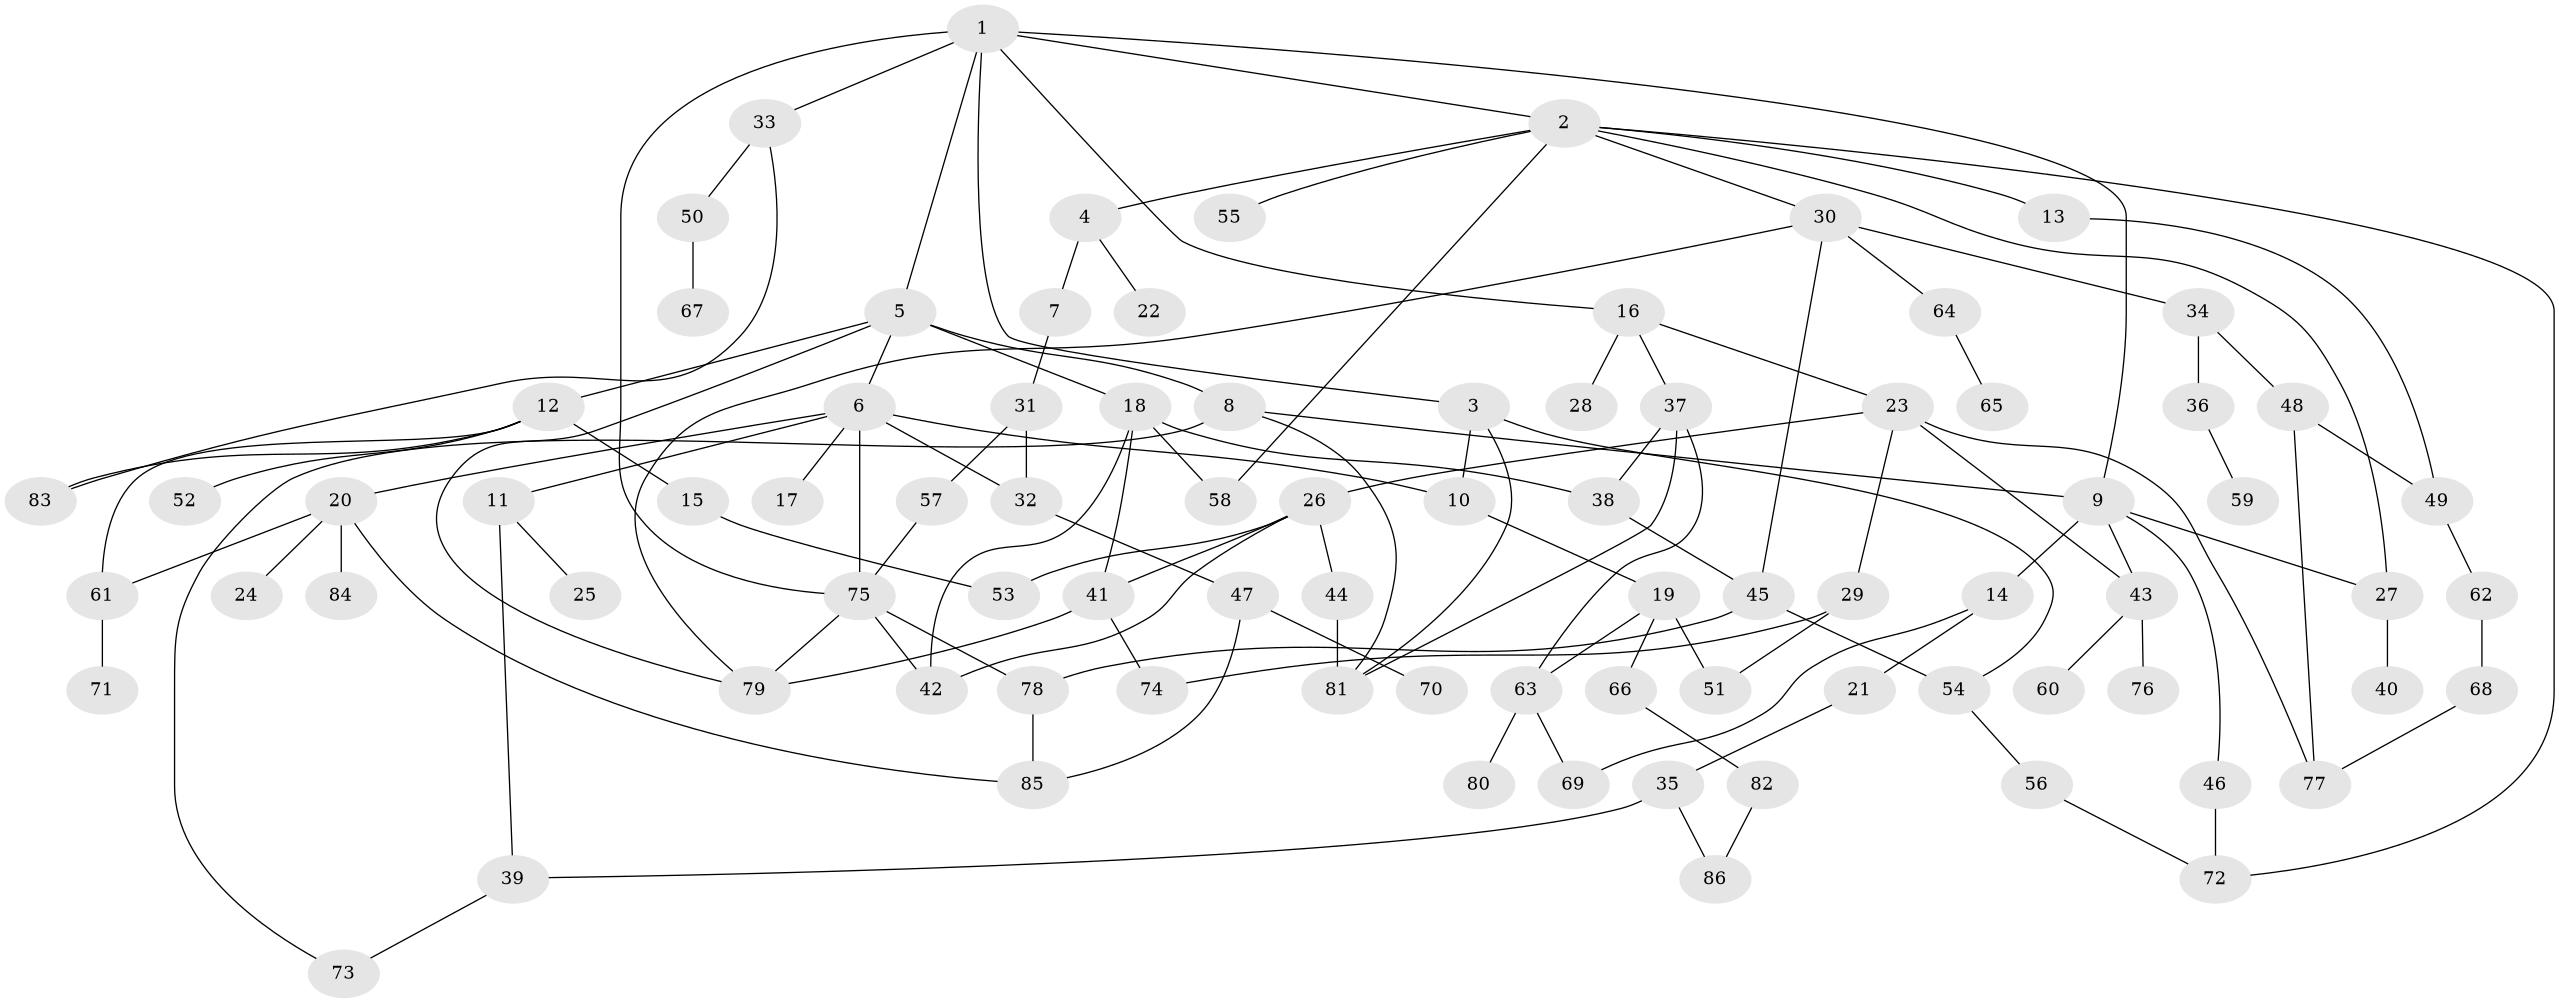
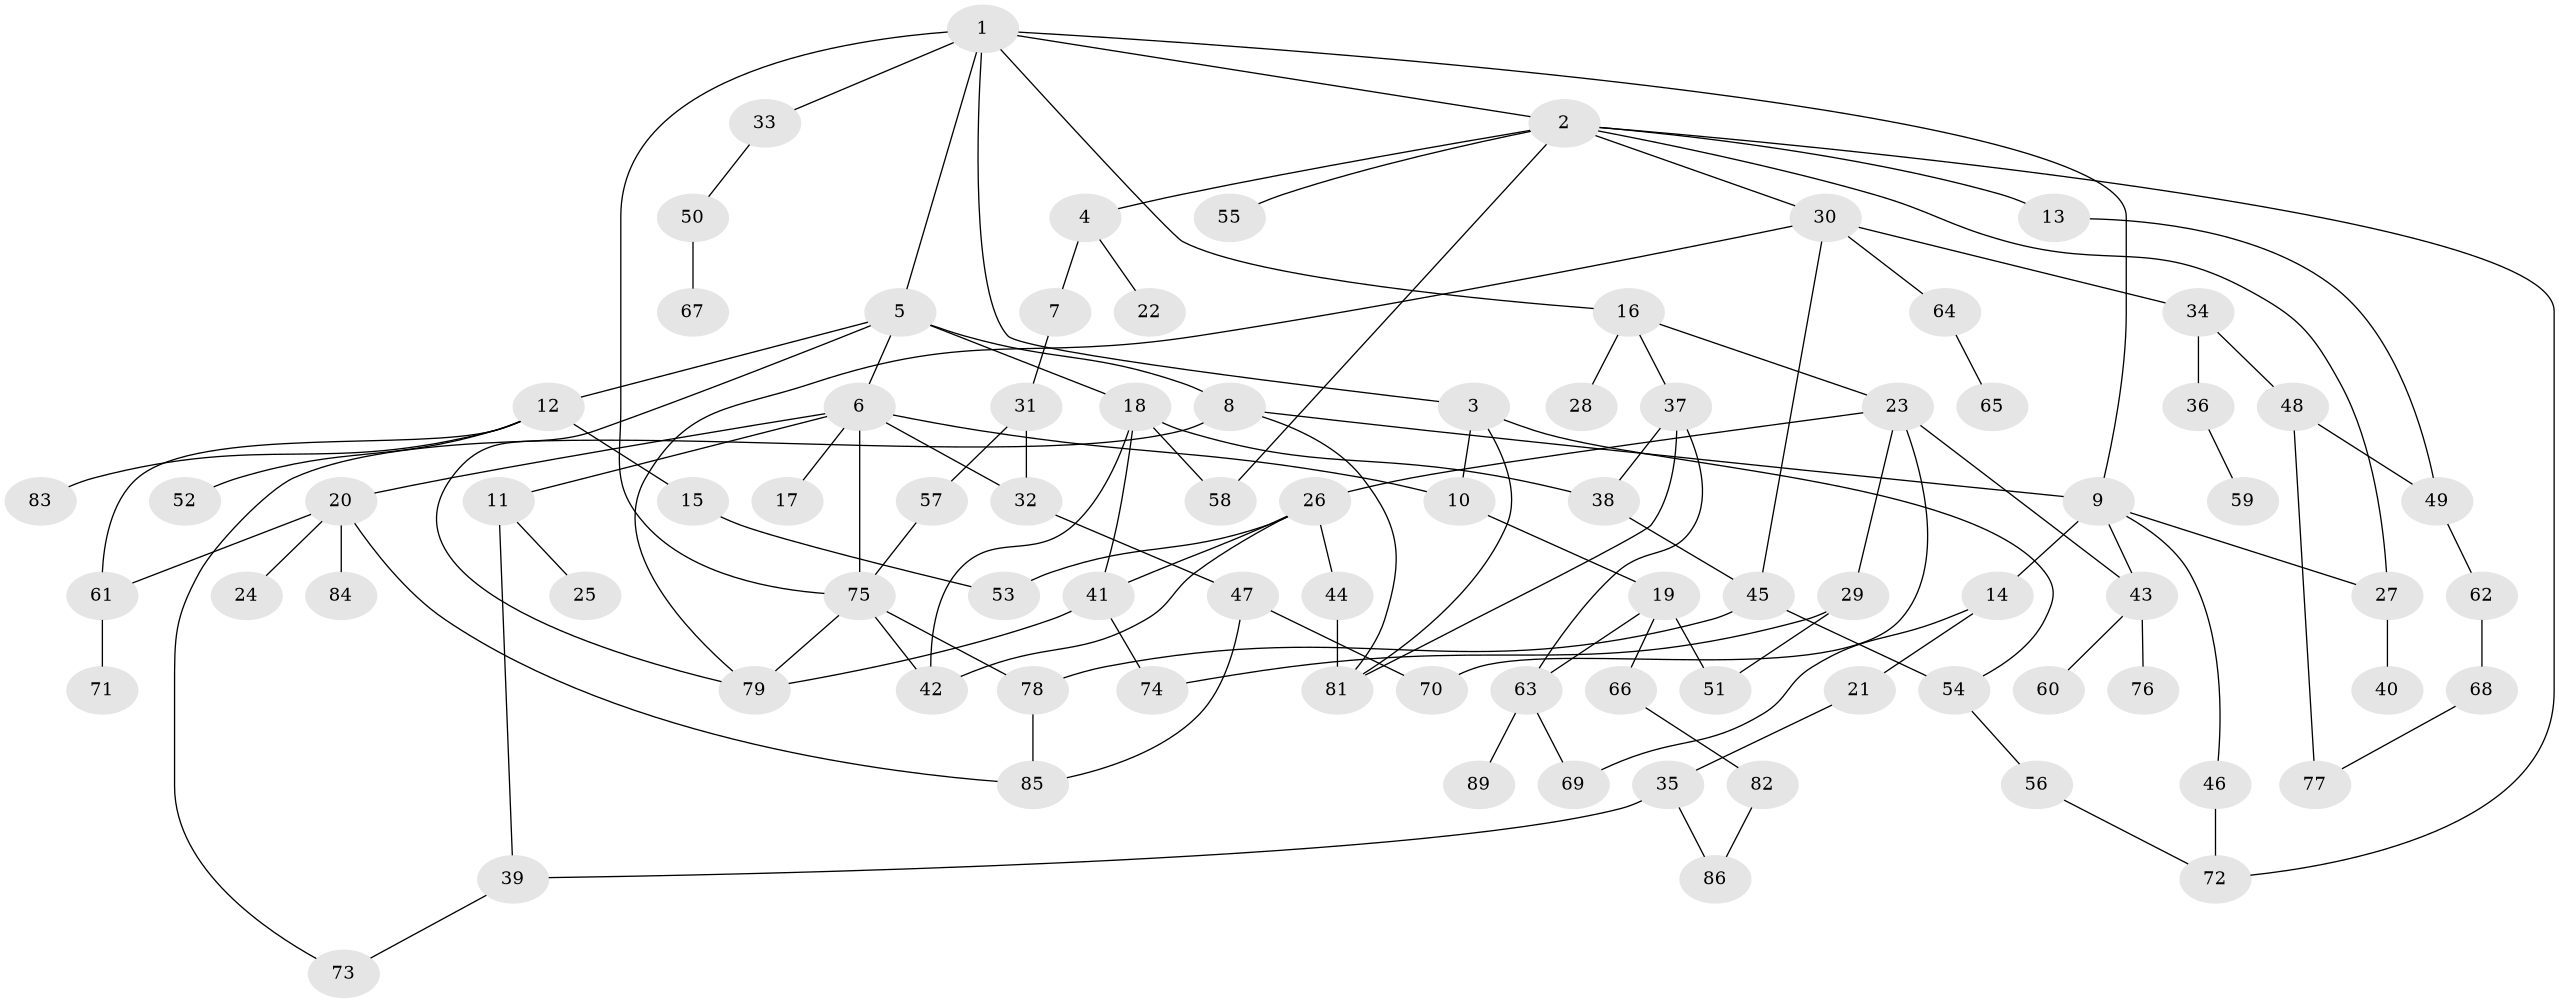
(505, 383) -> none
(2182, 511) -> (1782, 657)
(1479, 785) -> (1479, 785)
